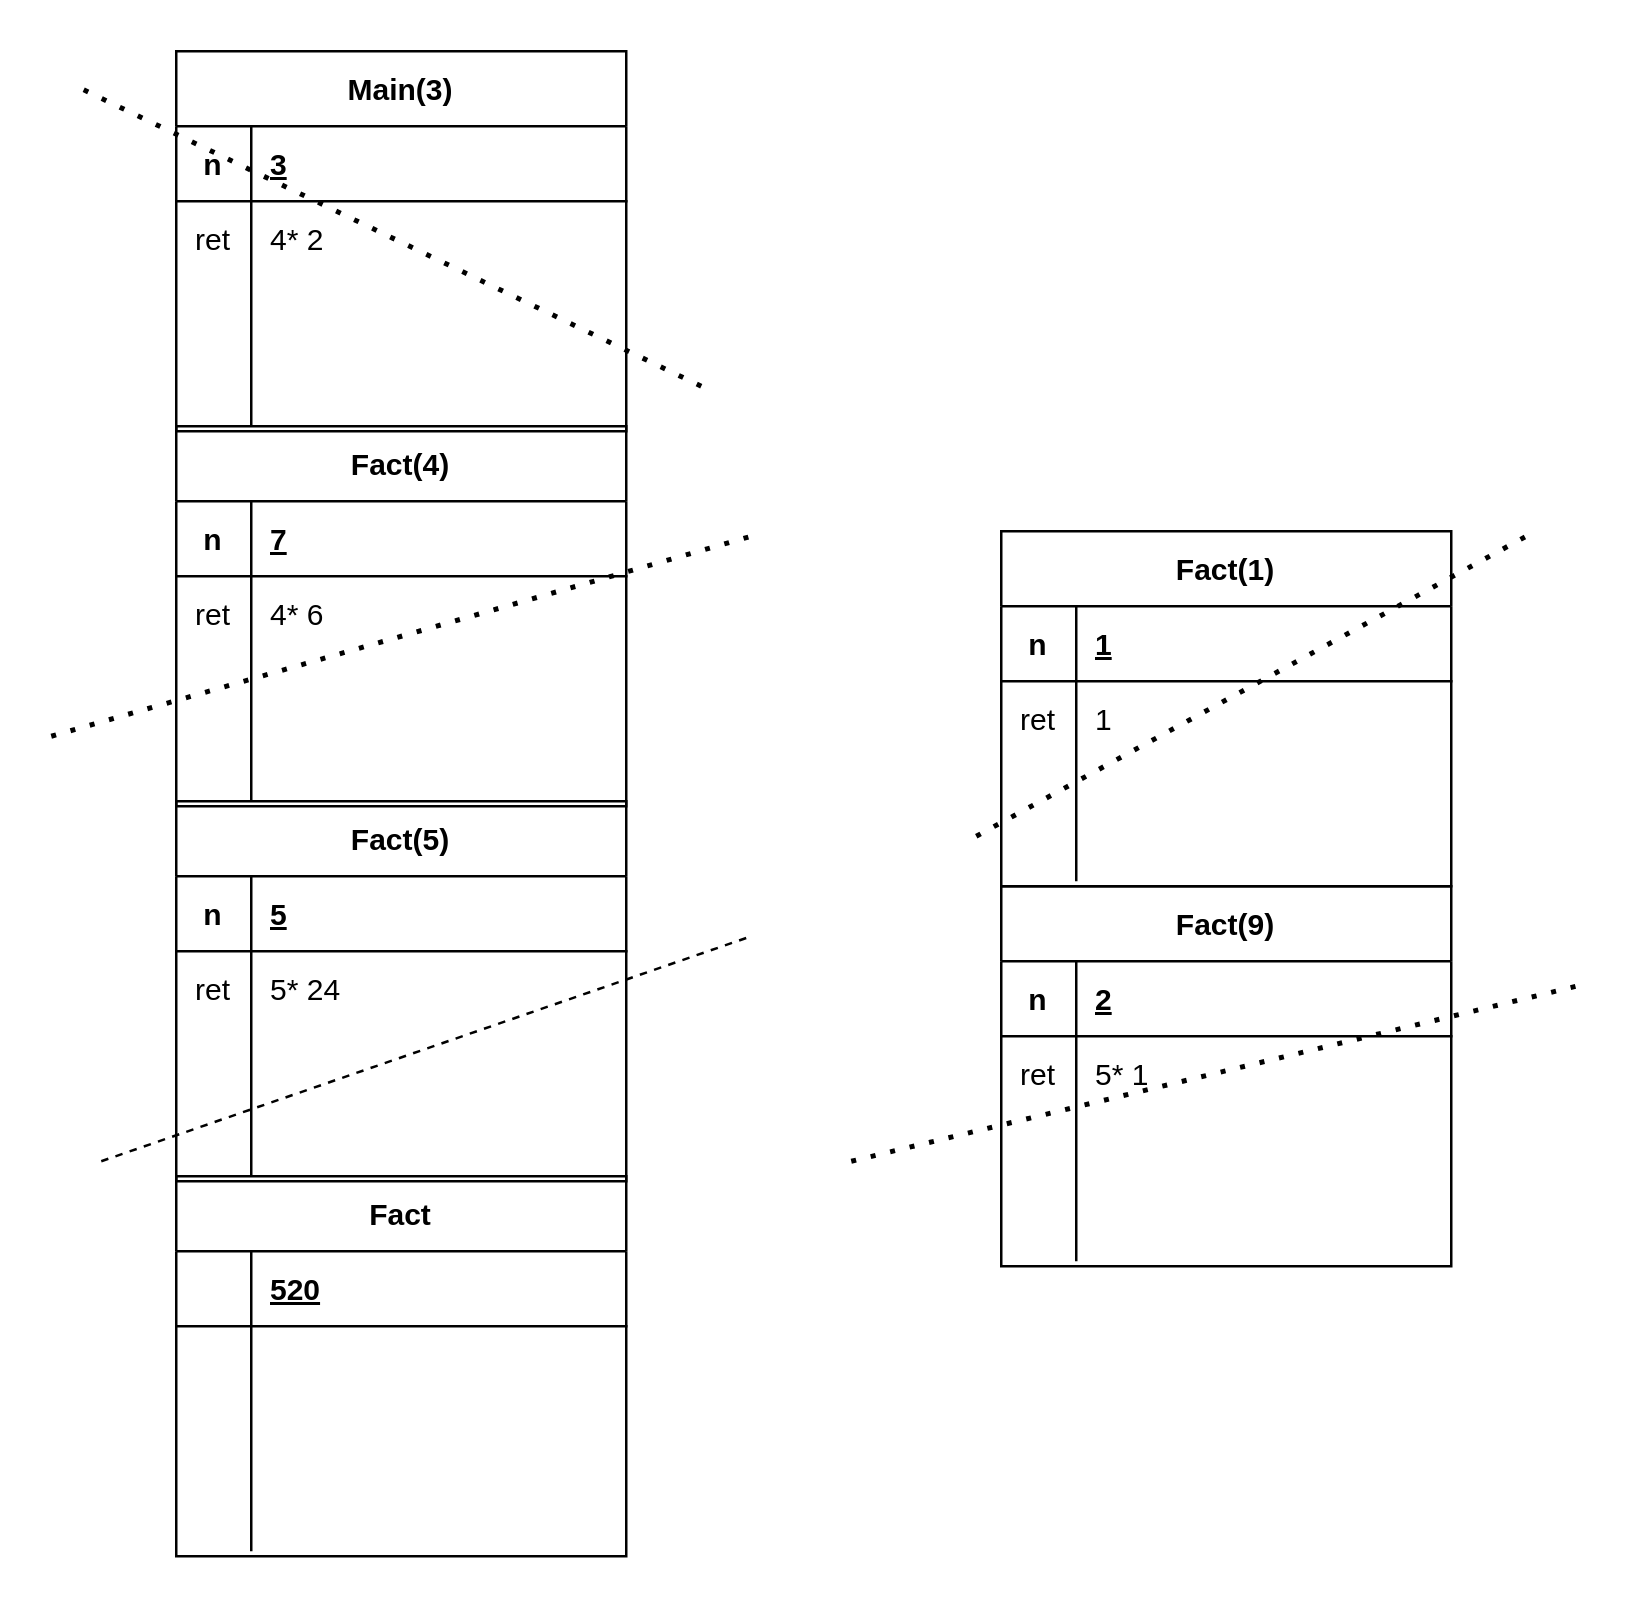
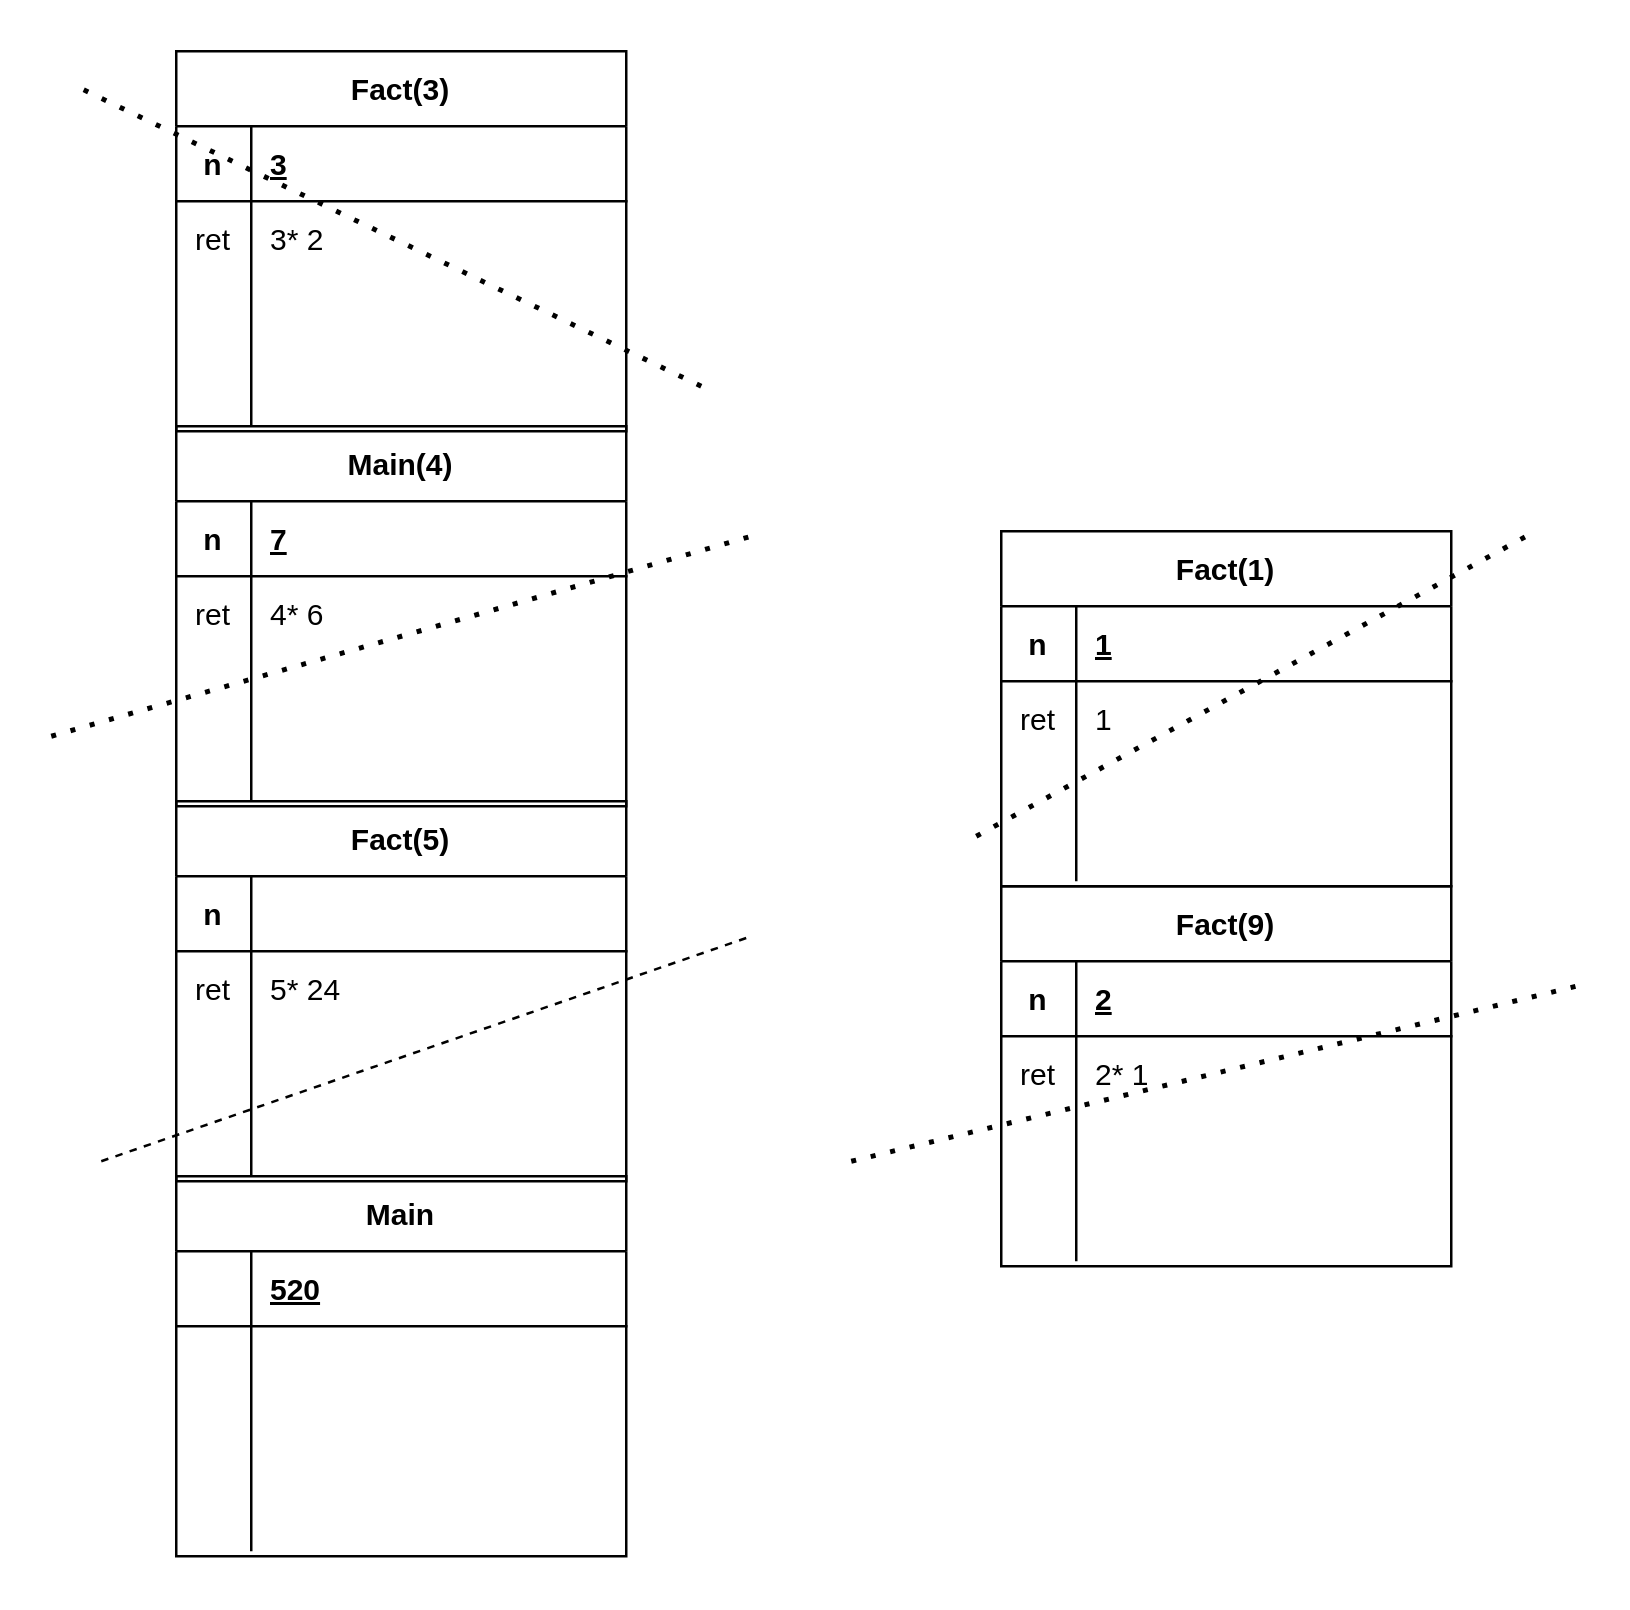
(400, 90) -> (400, 90)
(300, 240) -> (300, 240)
(400, 465) -> (400, 465)
(439, 914) -> none
(1125, 1075) -> (1125, 1075)
(400, 1215) -> (400, 1215)
